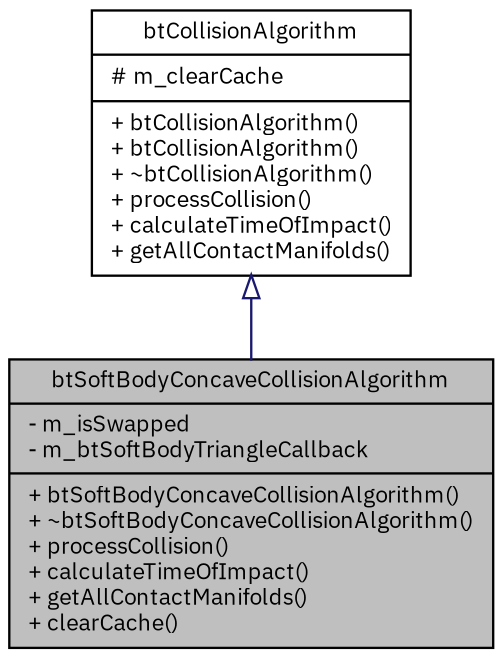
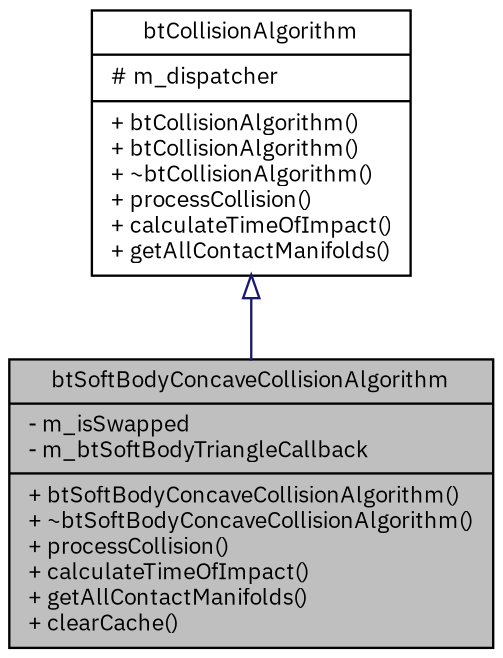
(198, 77) -> (195, 77)
